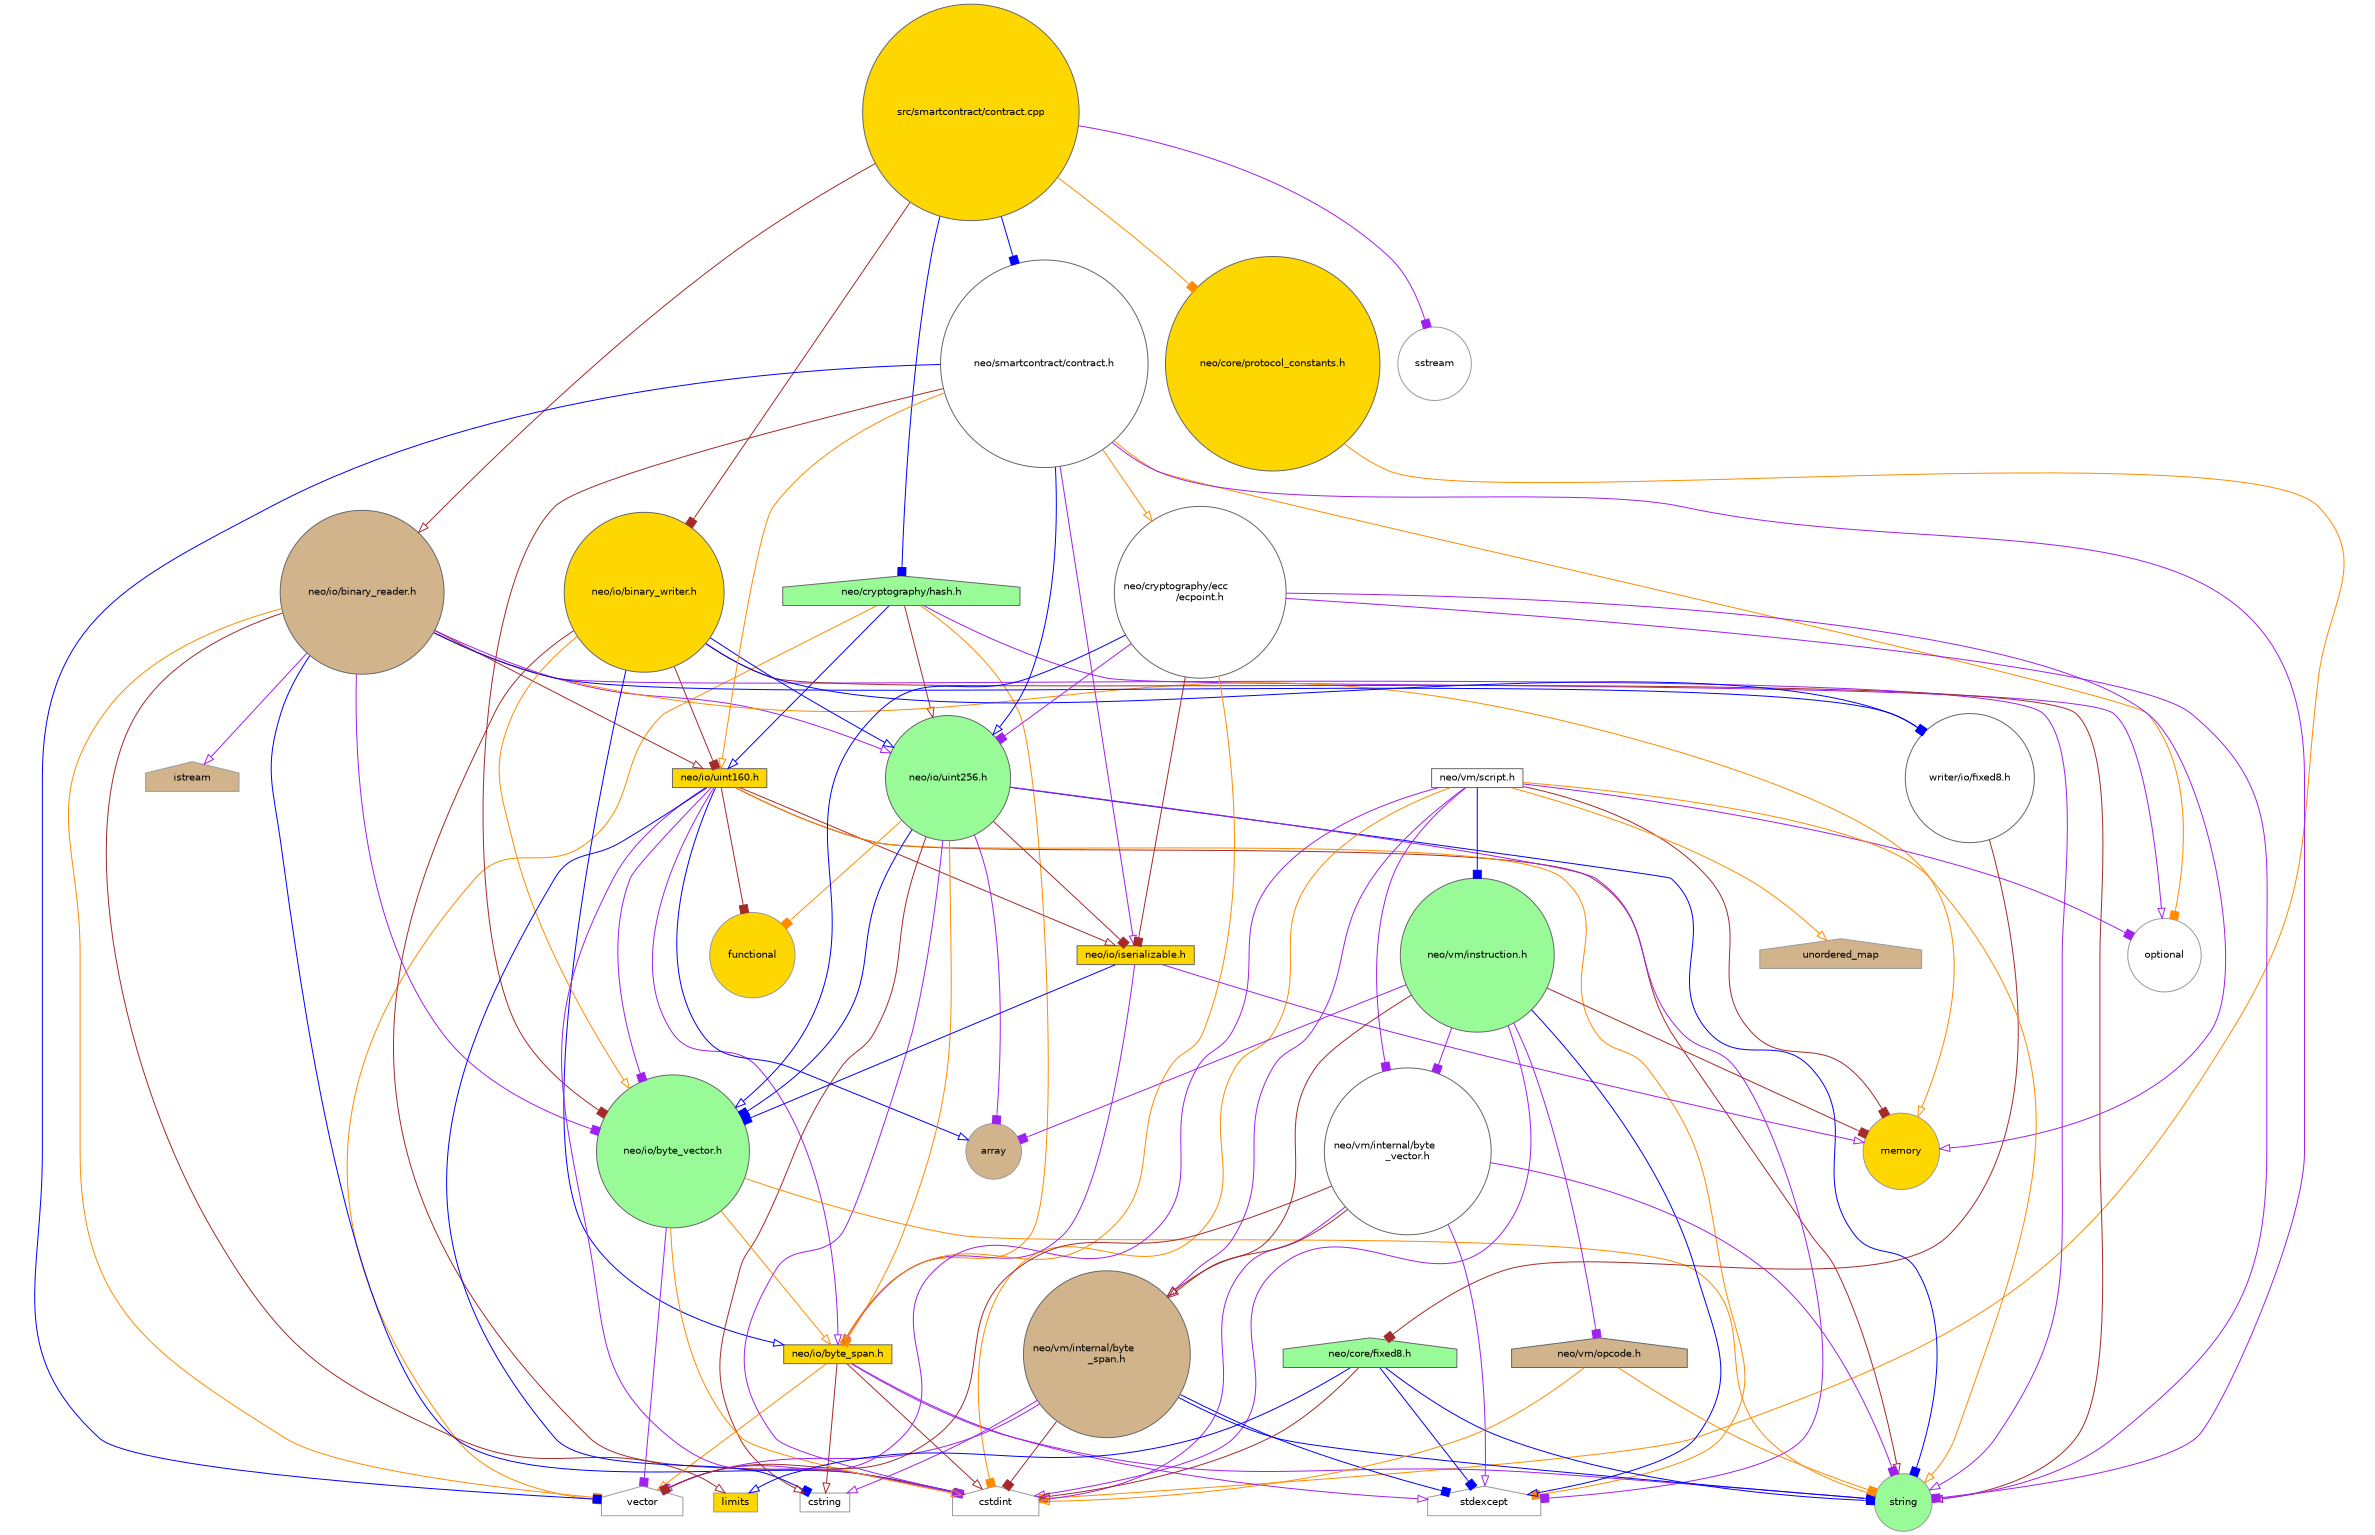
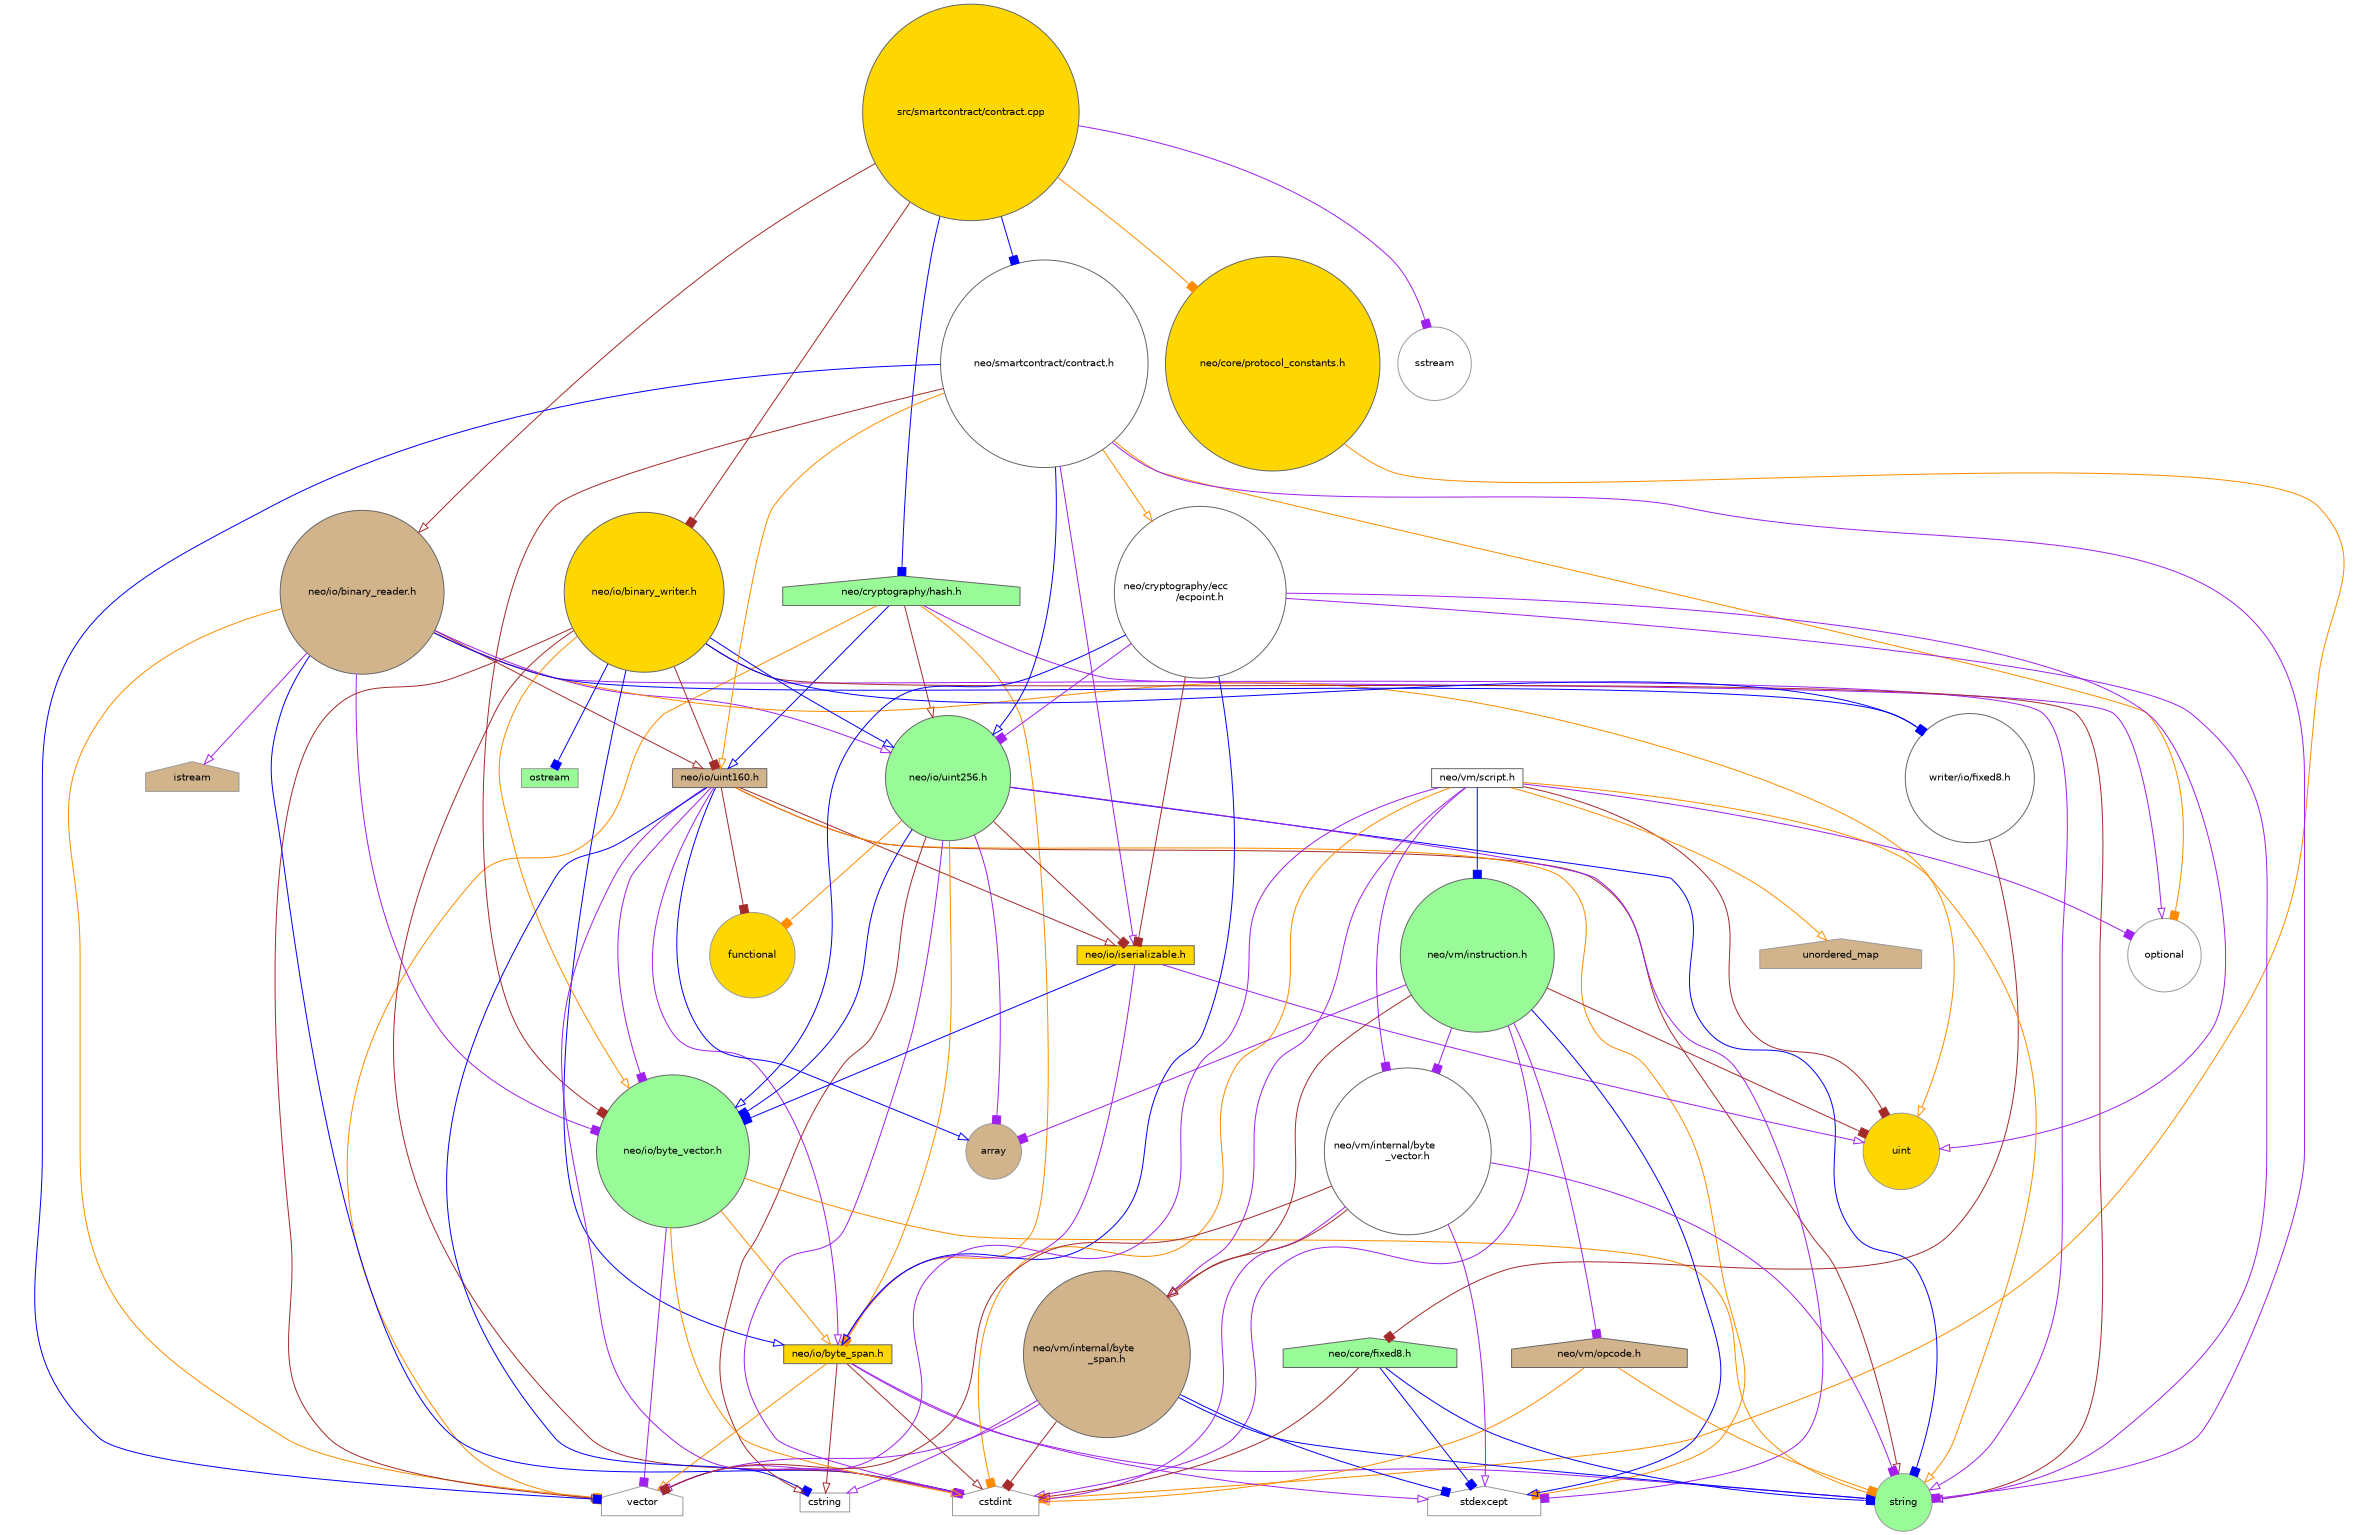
none -> (550, 778)
(720, 778) -> (720, 778)
none -> (278, 1082)
(1155, 1099) -> (1155, 1099)
(1901, 1151) -> (1901, 1151)
(736, 1502) -> none
